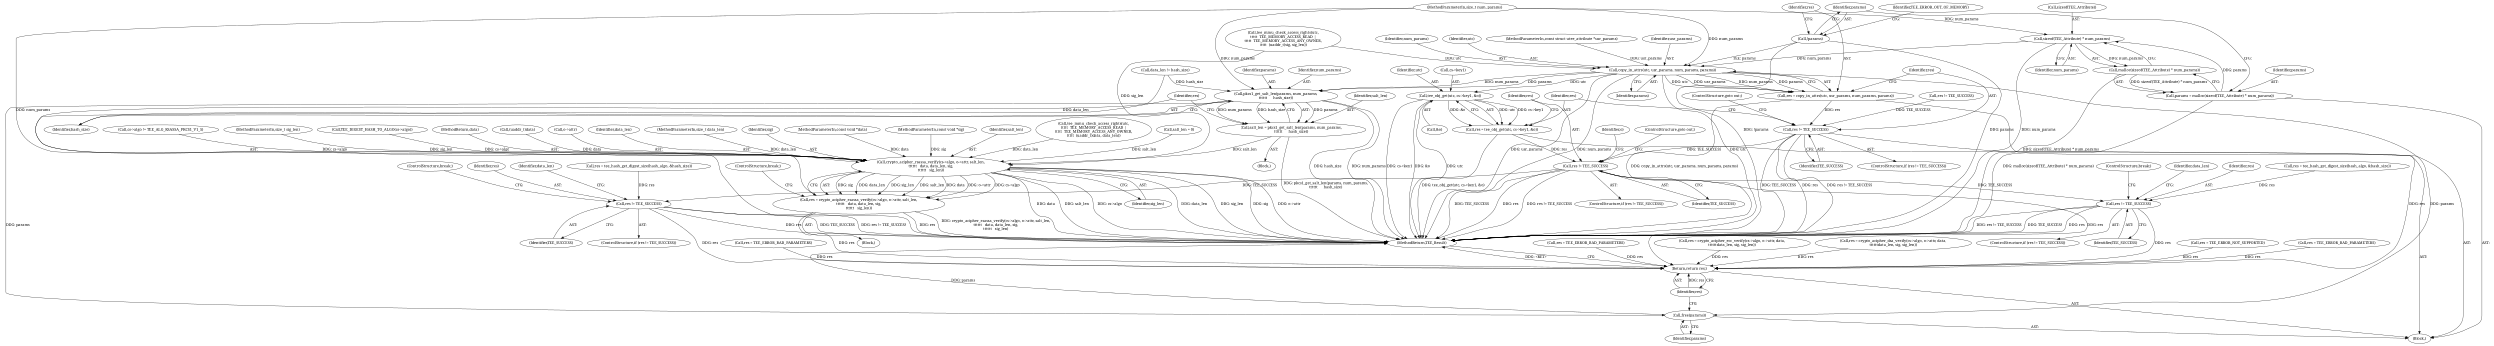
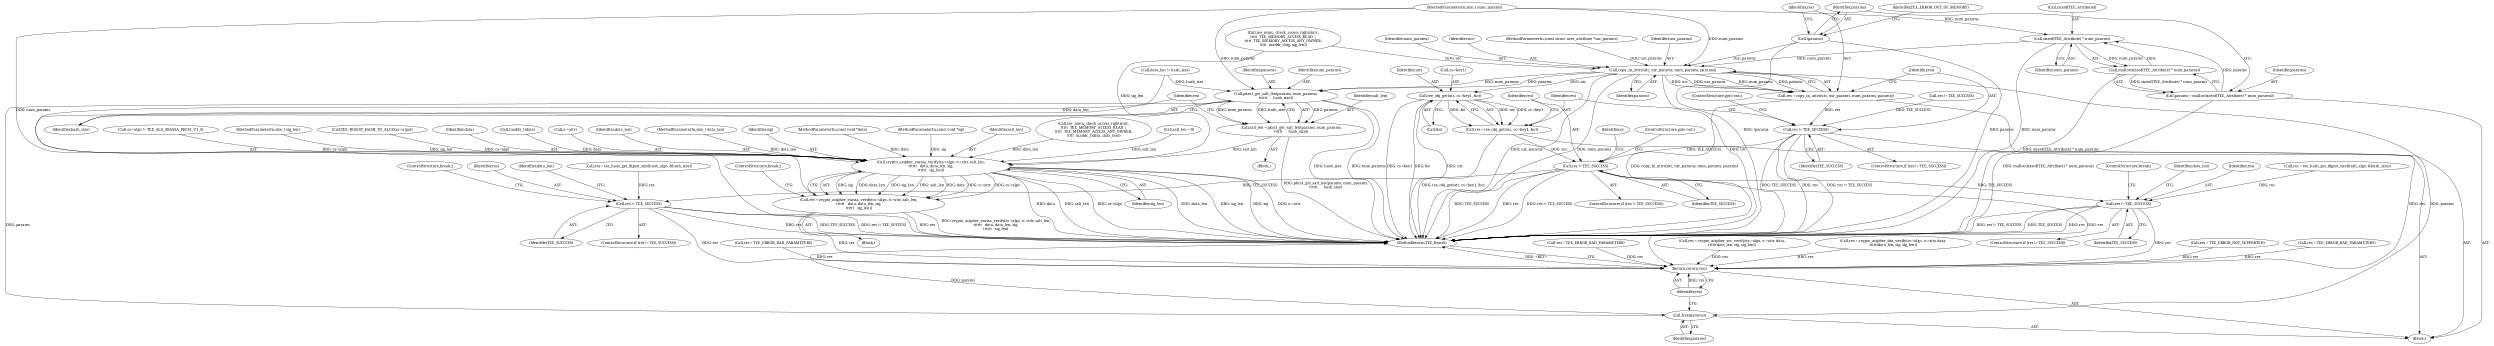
(2152, 59) -> (2152, 59)
none -> (1434, 110)
(460, 130) -> (460, 130)
